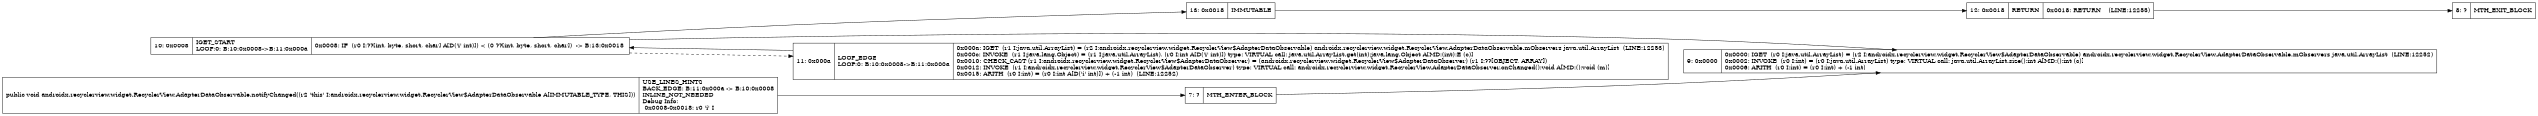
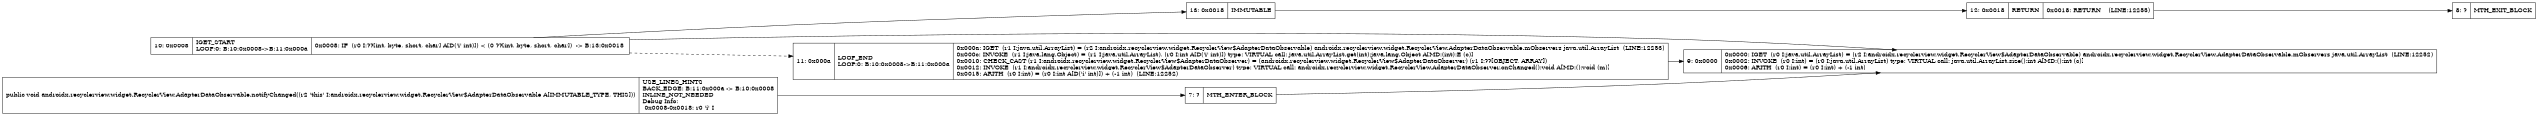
(713, 49) -> (1674, 61)
(857, 58) -> (855, 58)
